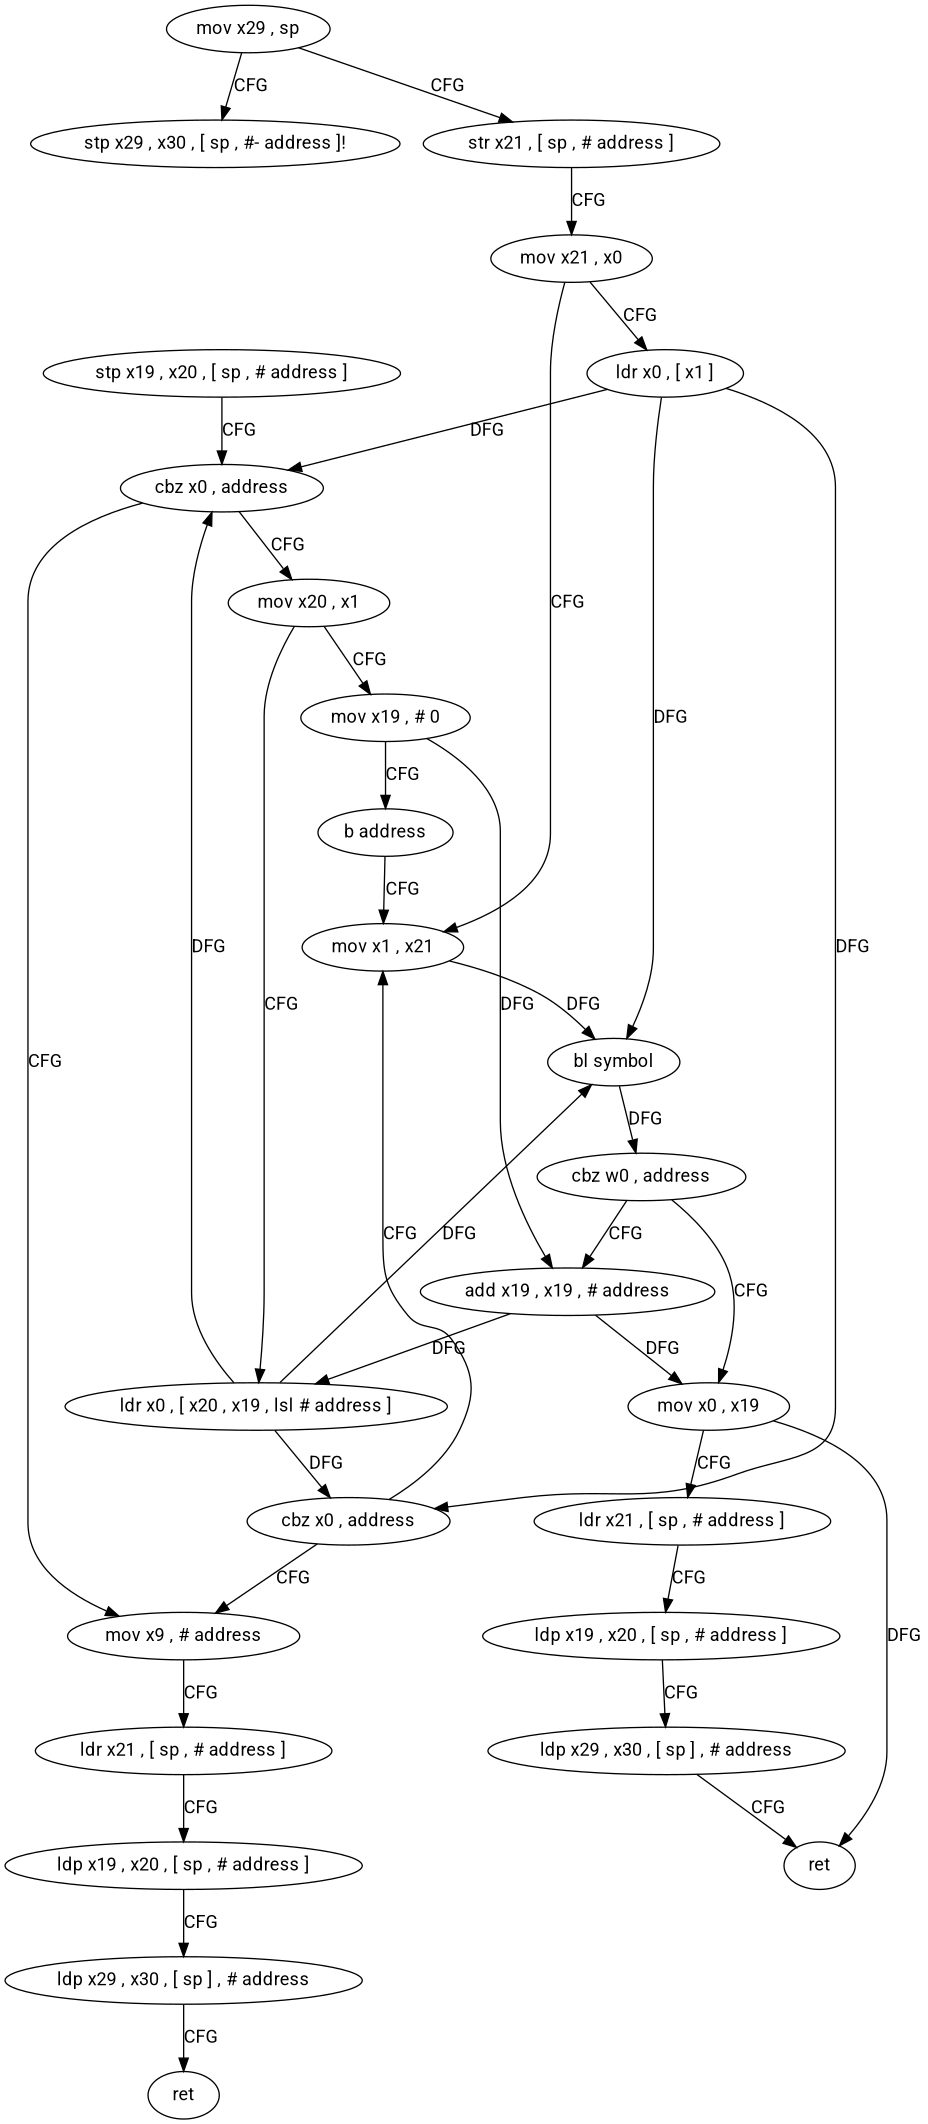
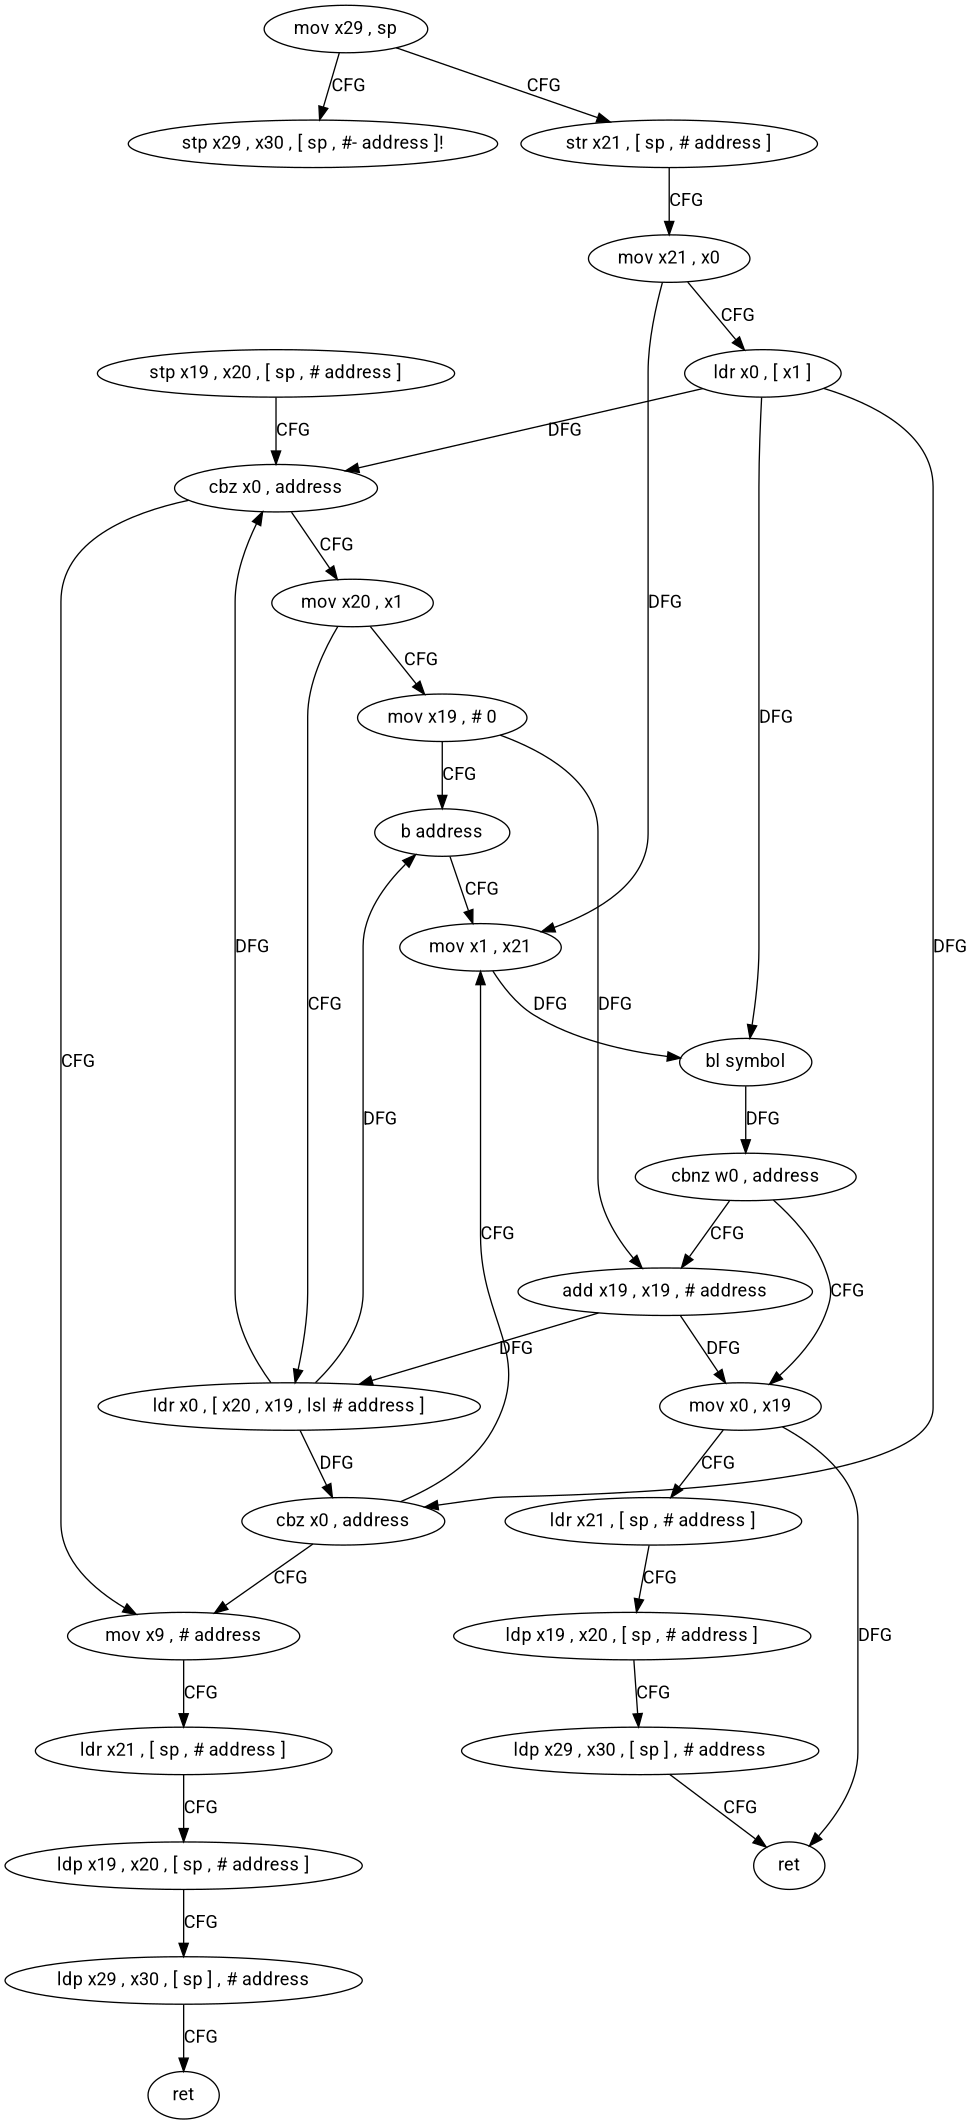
(568, 603) -> (666, 603)
(642, 1177) -> (746, 1177)
(431, 1238) -> (363, 1124)
